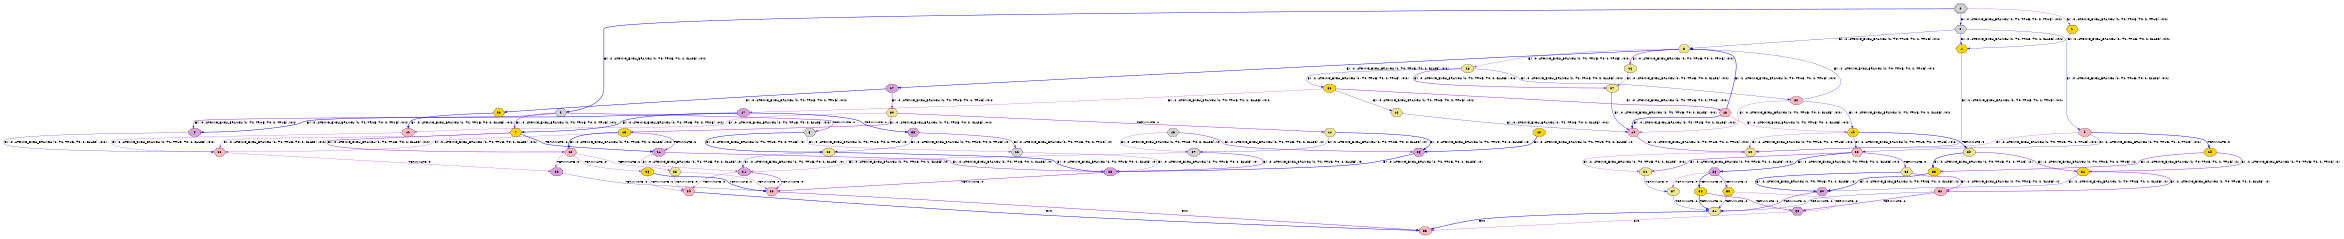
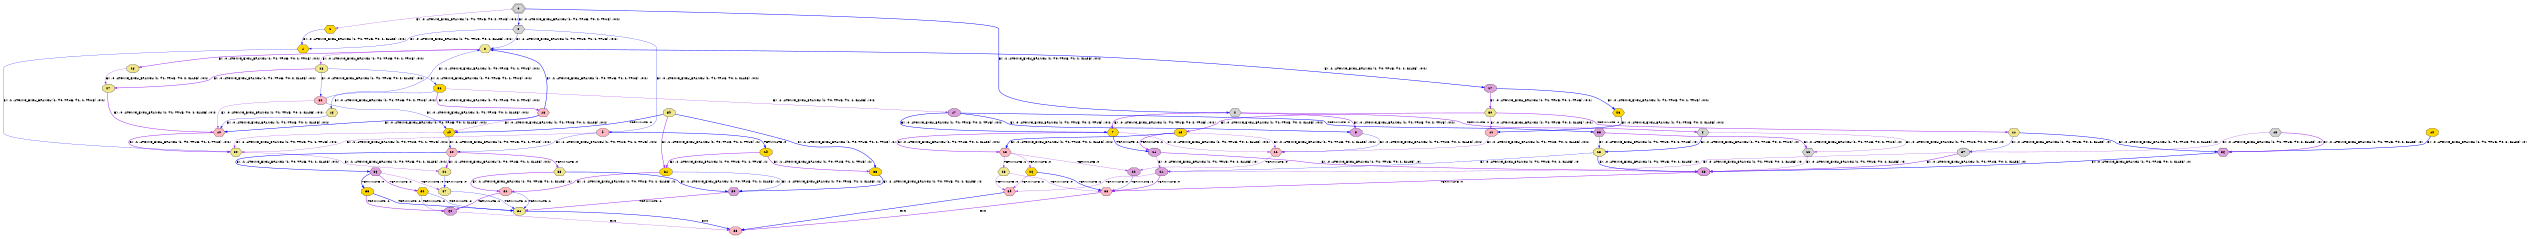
(1913, 134) -> (561, 128)
(1750, 152) -> (236, 152)
(648, 172) -> (1031, 172)
(1797, 211) -> (450, 211)
